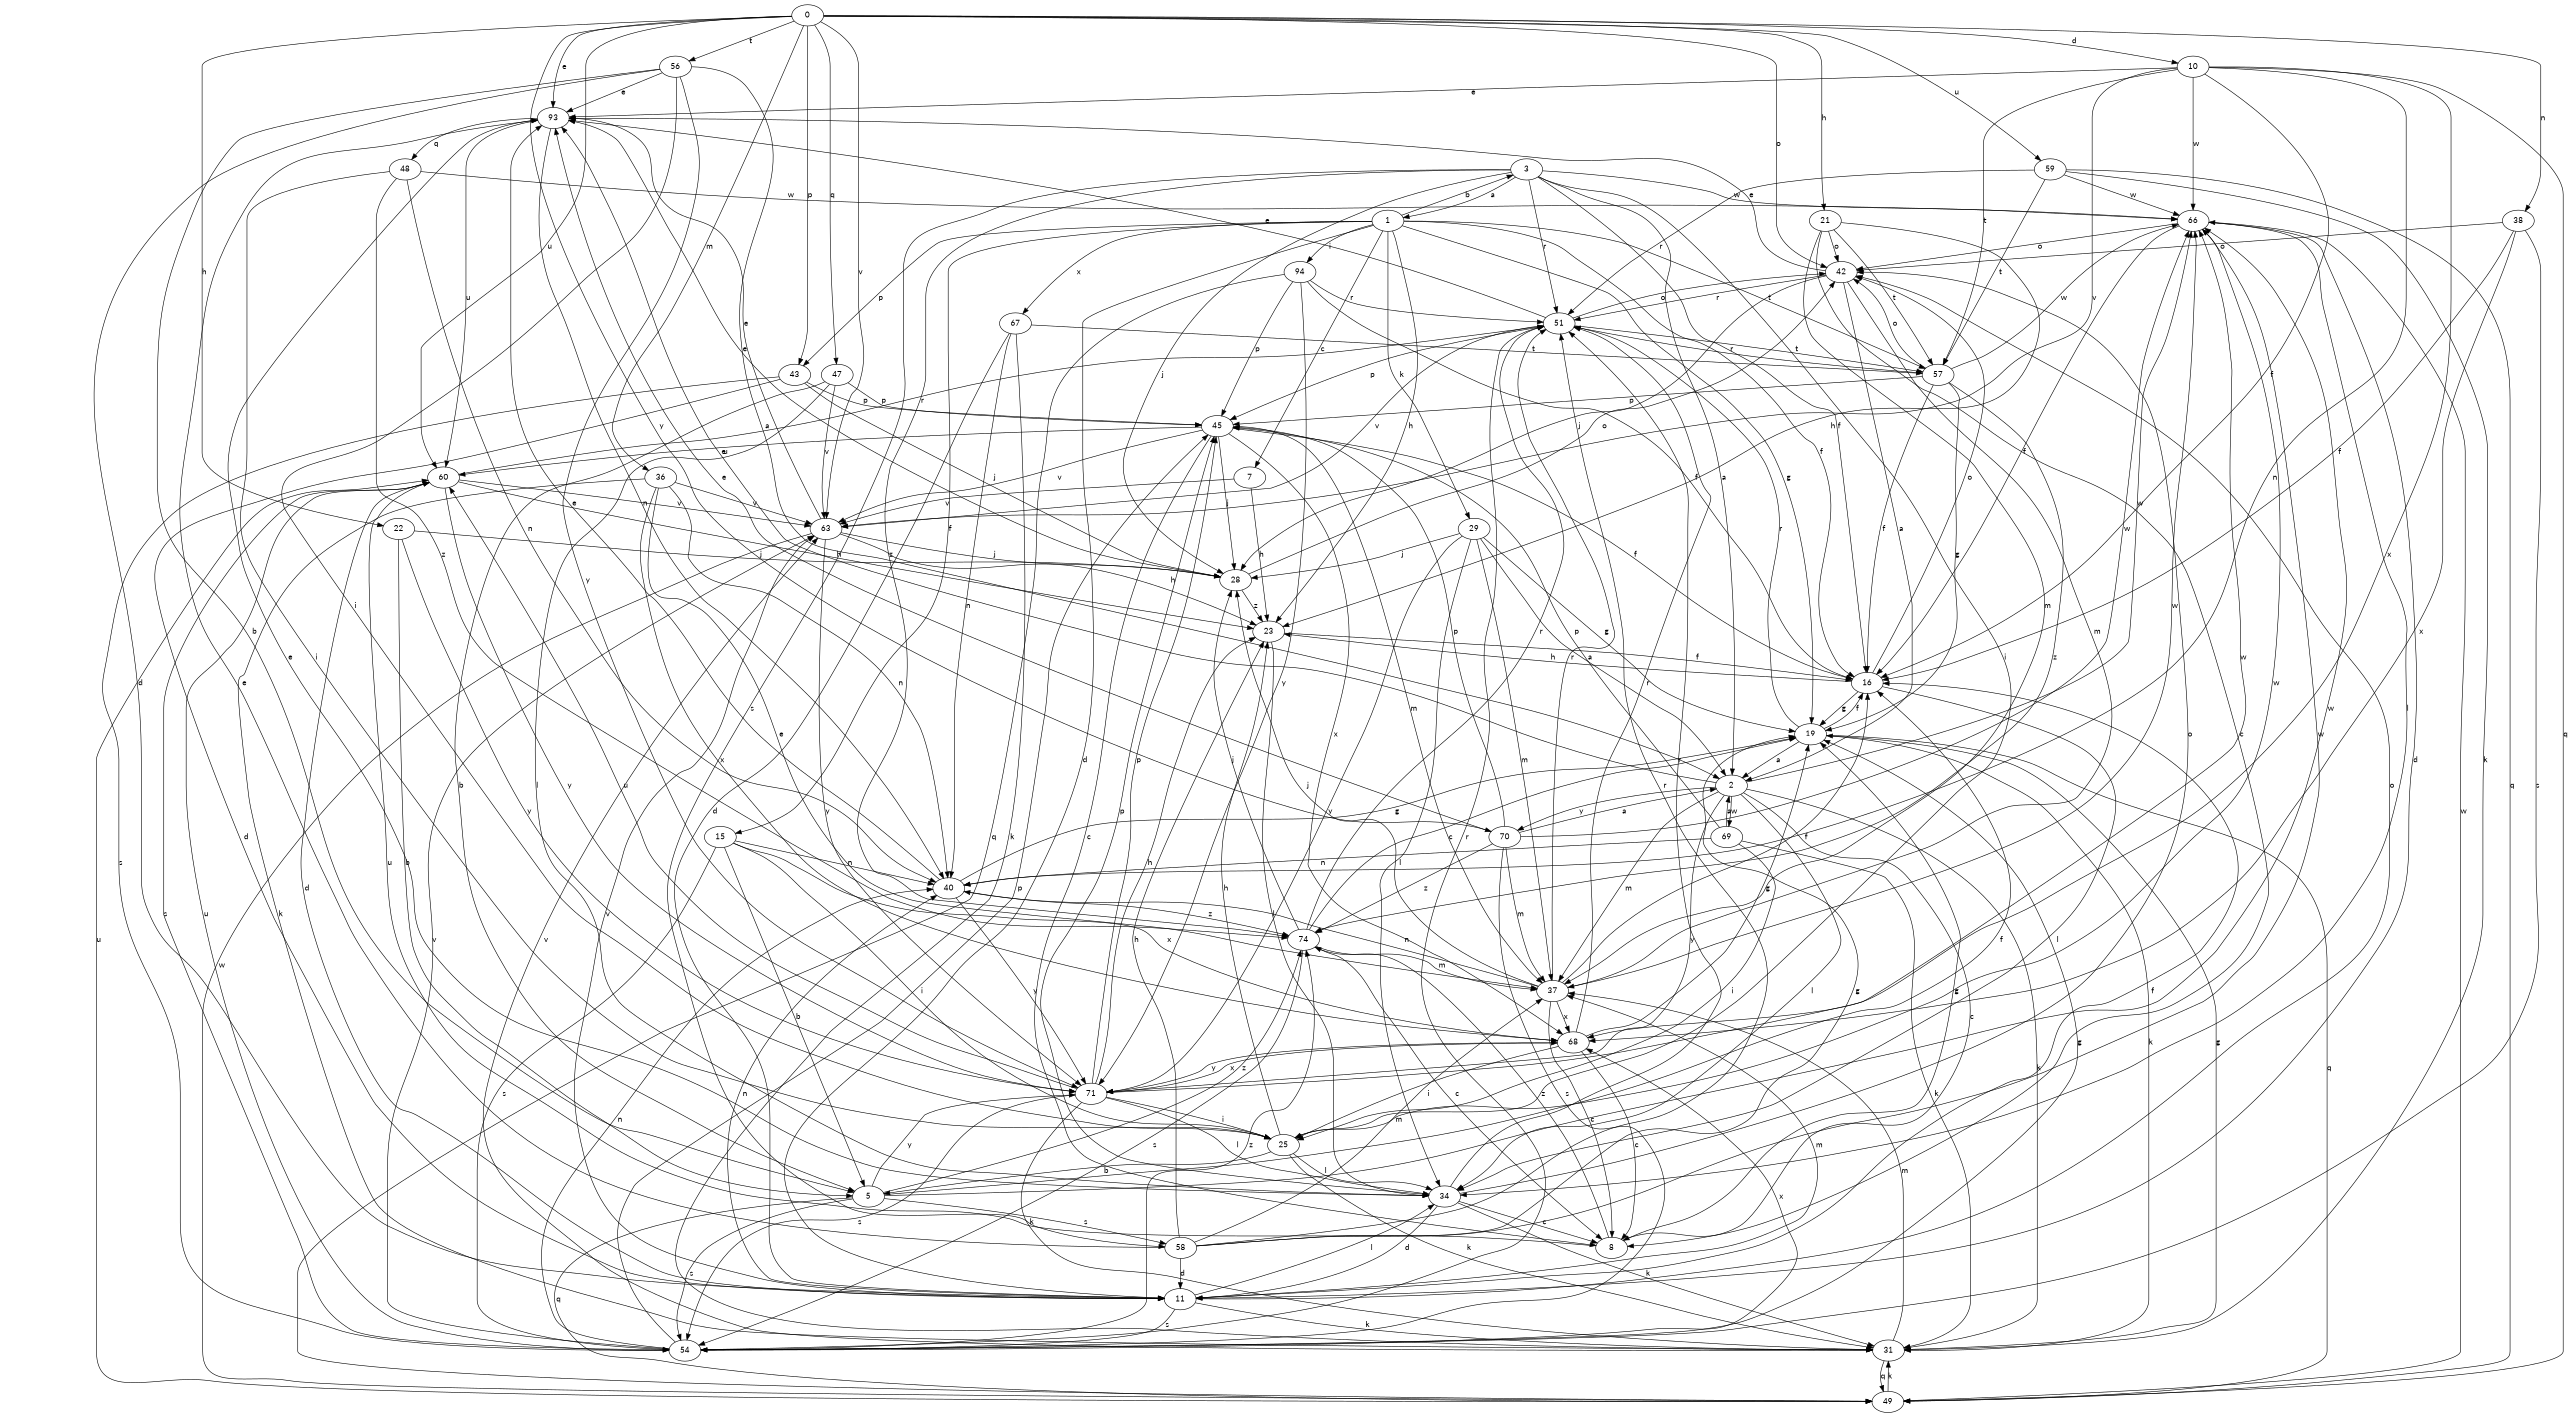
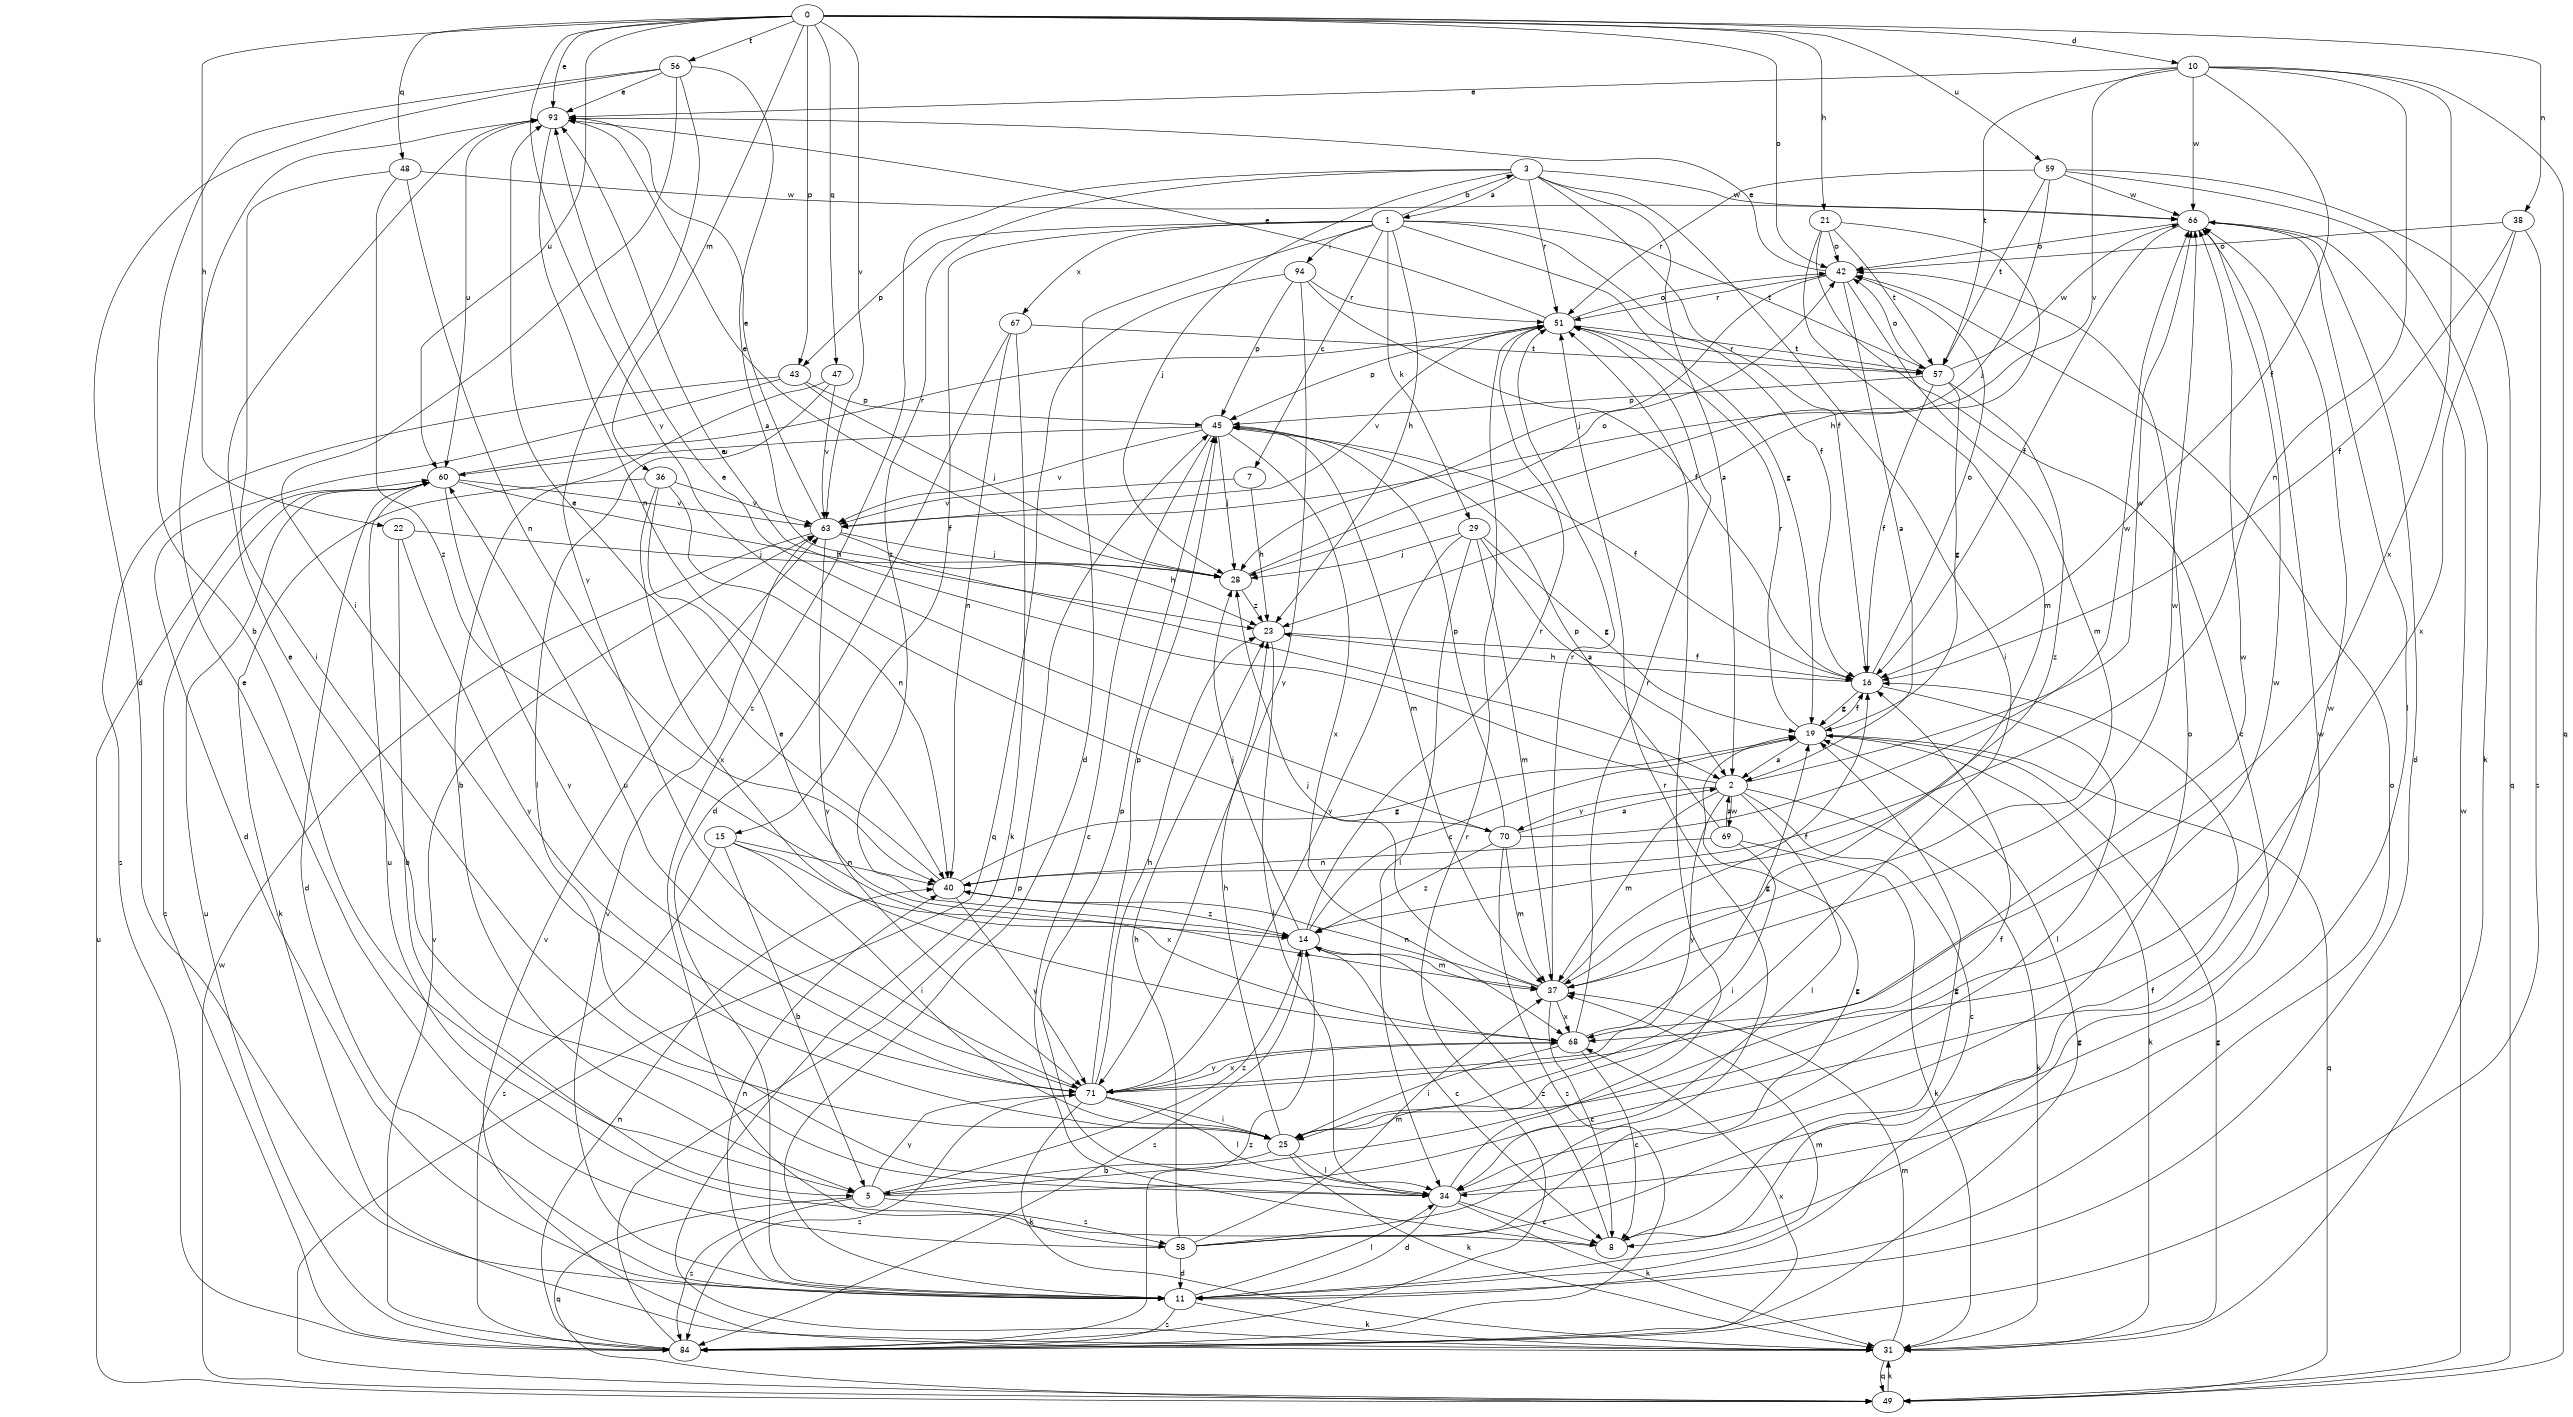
(476, 125) -> (546, 24)
(1018, 418) -> none
none -> (1716, 431)
(1304, 940) -> (1304, 940)
(685, 1351) -> (685, 1351)
